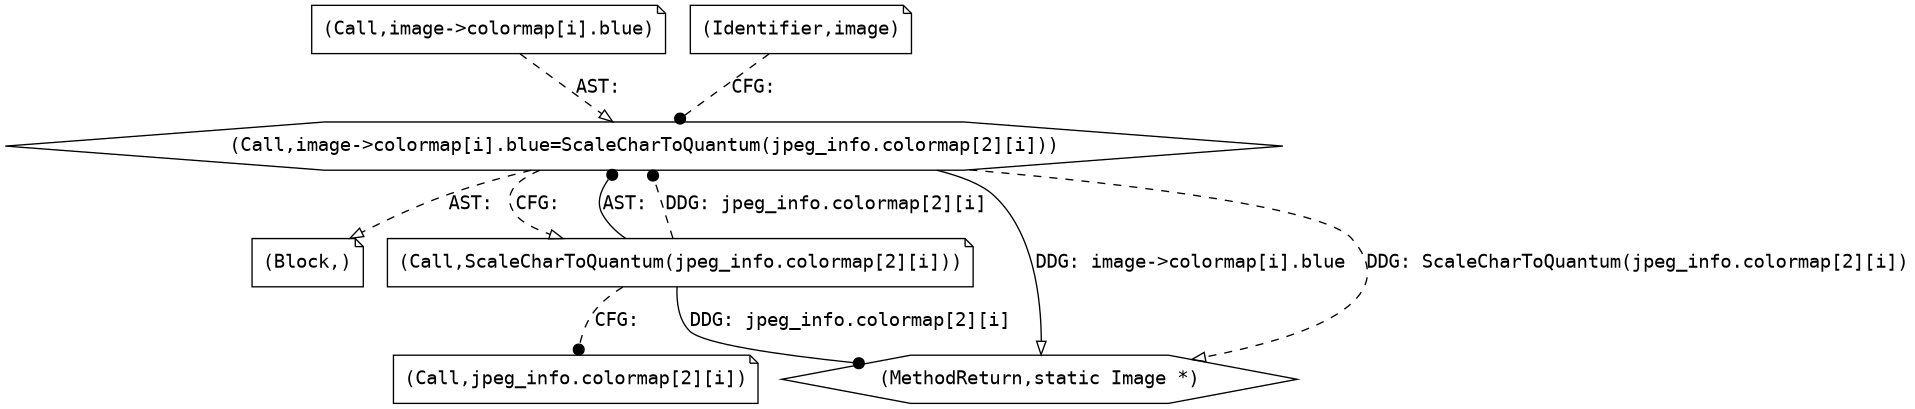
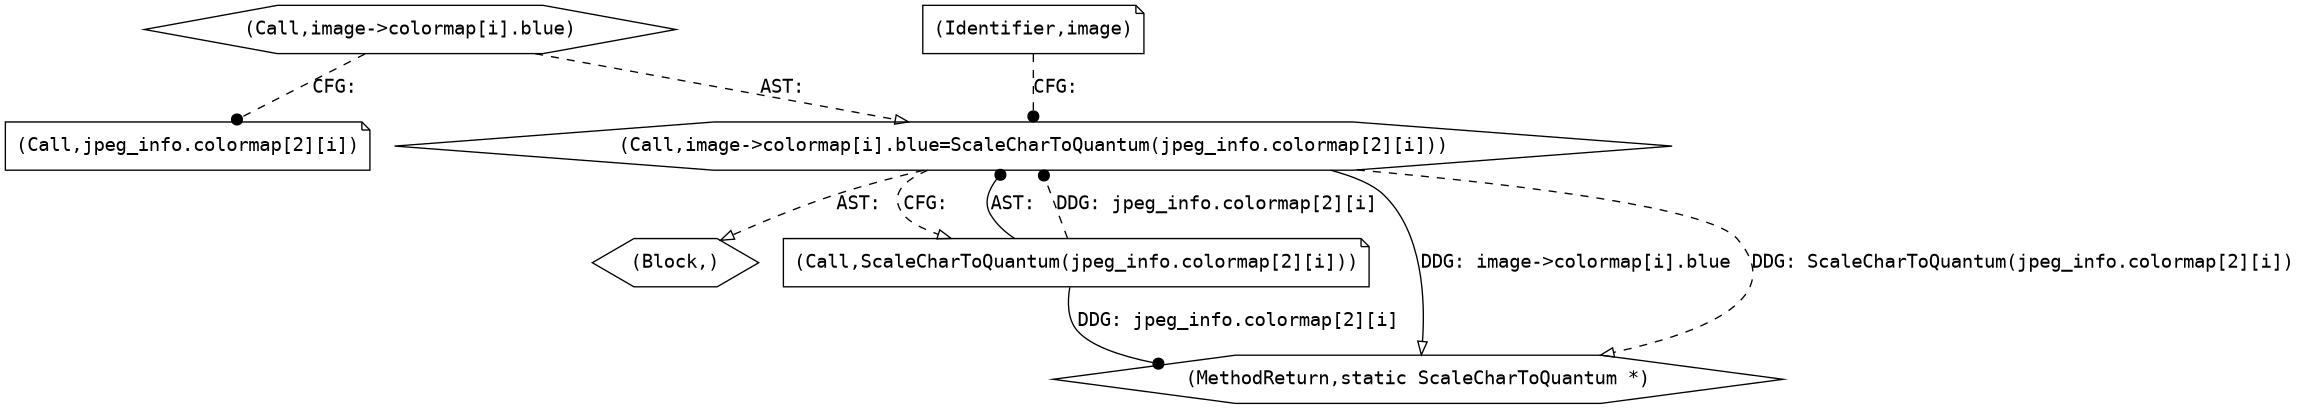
(489, 29) -> (410, 29)
(308, 263) -> (676, 263)
(595, 311) -> (304, 85)
(1039, 379) -> (1418, 379)
